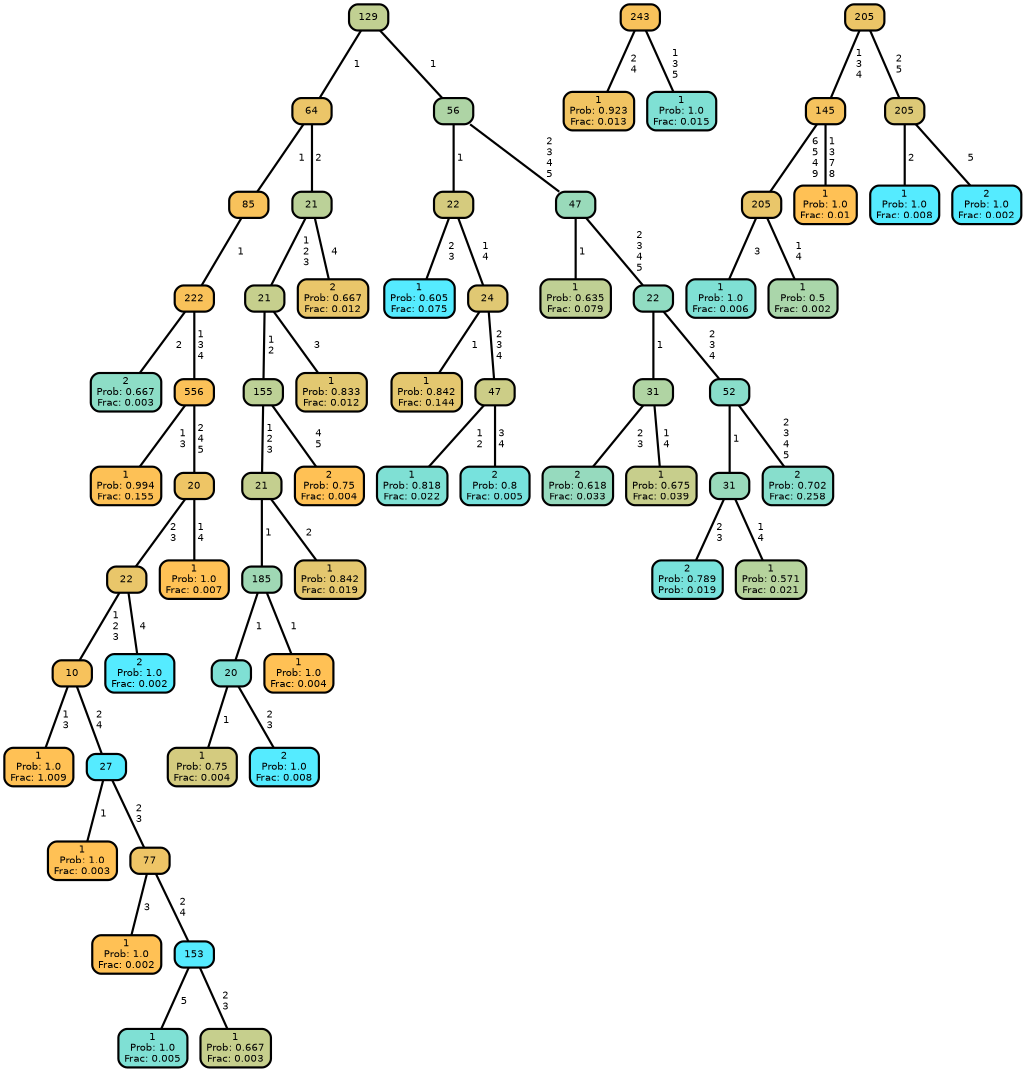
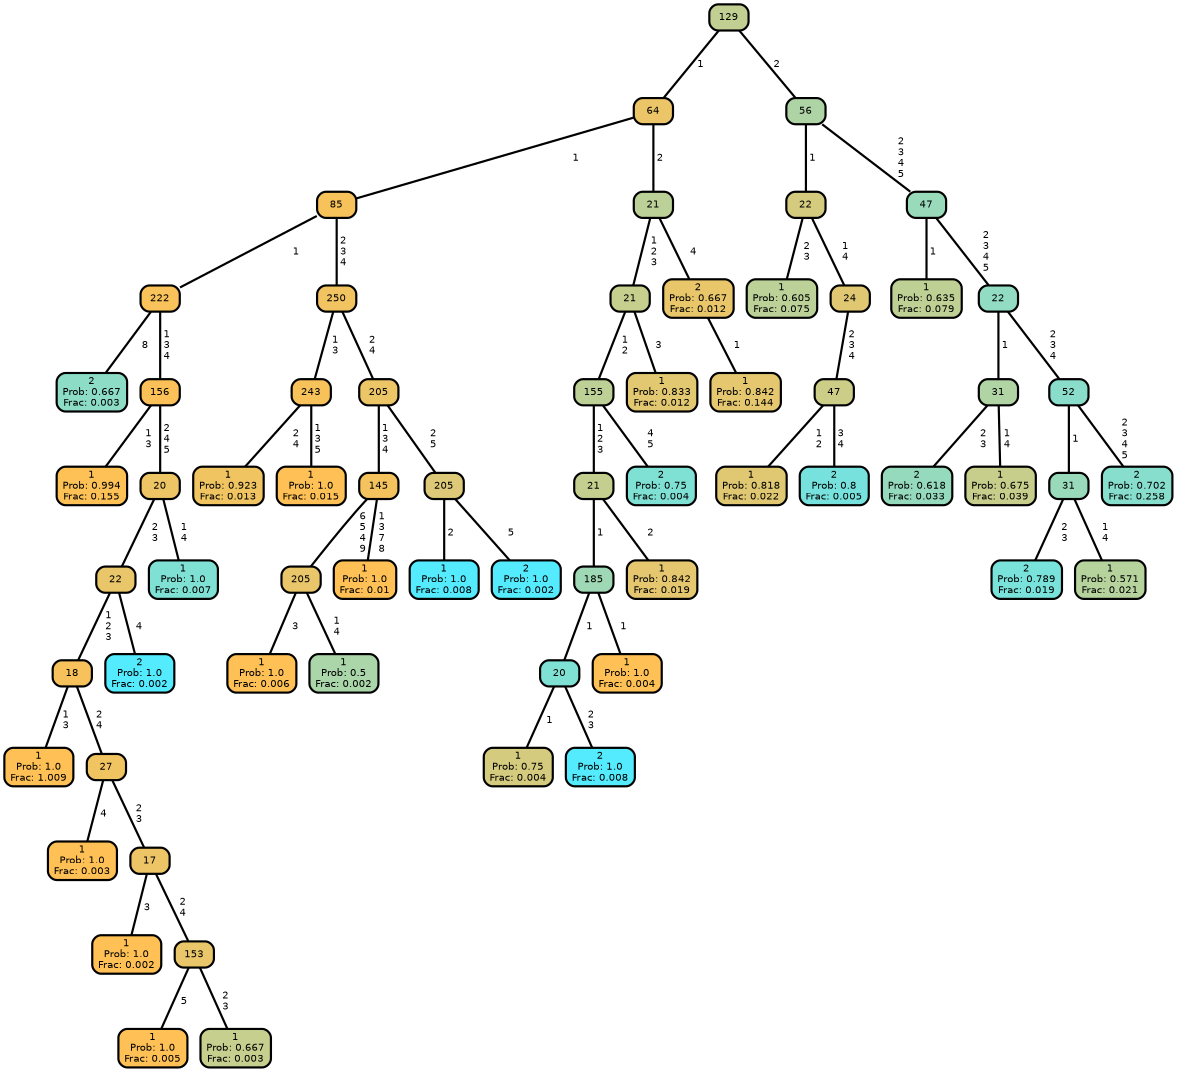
(432, 64) -> (775, 64)
(682, 111) -> (311, 486)
none -> (337, 299)
(419, 299) -> (782, 299)
(721, 299) -> (262, 673)
(459, 342) -> (722, 345)
(178, 345) -> (143, 345)
(194, 392) -> (160, 392)
(329, 486) -> (661, 486)
(412, 486) -> (751, 486)
(194, 580) -> (183, 580)
(688, 580) -> (1027, 580)
(72, 673) -> (72, 673)
(106, 767) -> (106, 767)
(102, 814) -> (102, 814)
(150, 861) -> (150, 861)
(194, 954) -> (194, 954)
(153, 1048) -> (153, 1048)
